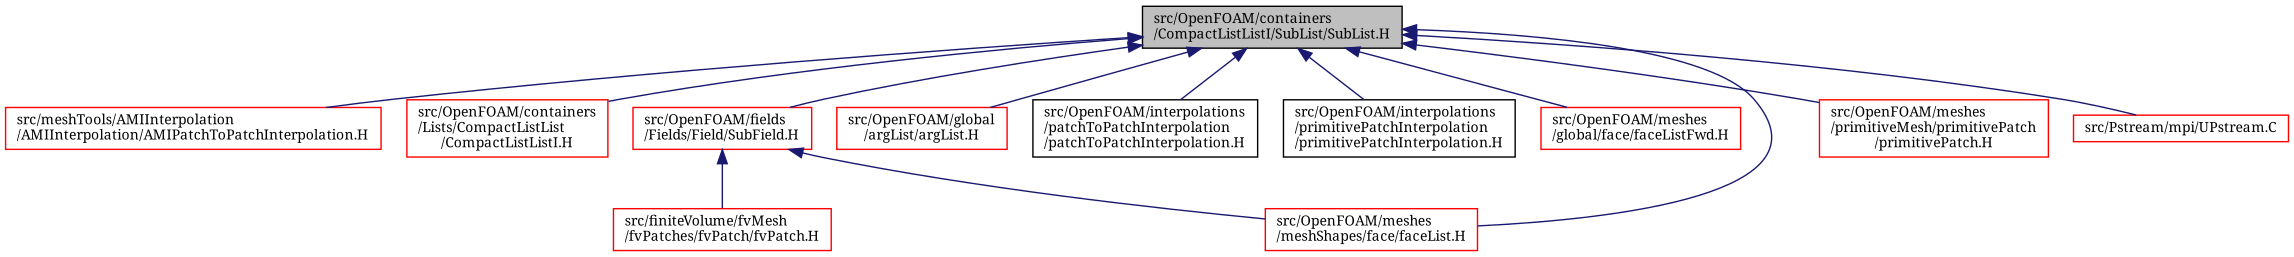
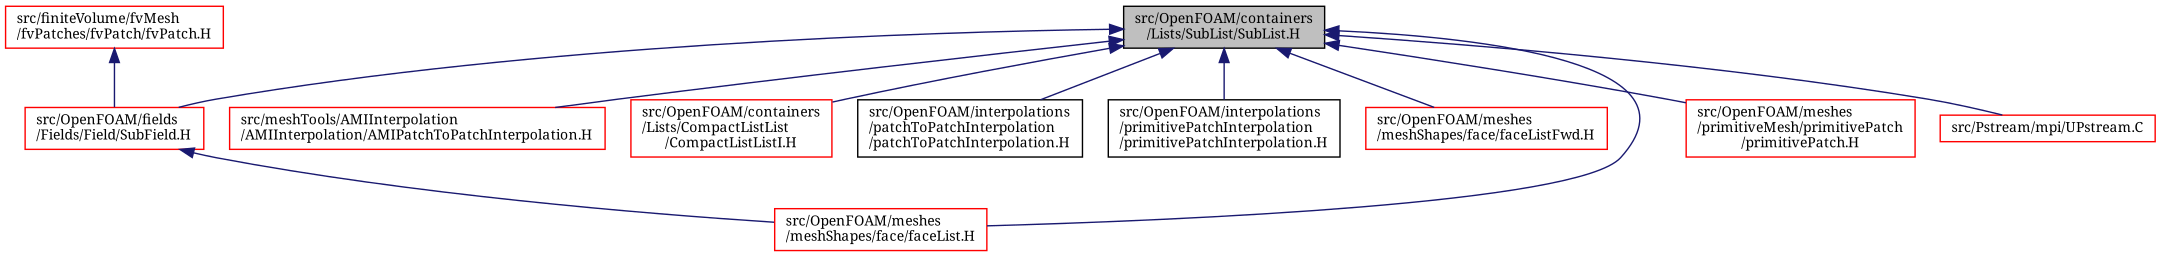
(1272, 27) -> (1224, 27)
(922, 128) -> none
(1641, 128) -> (1487, 128)
(722, 186) -> (114, 85)
